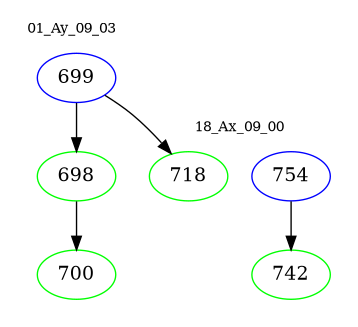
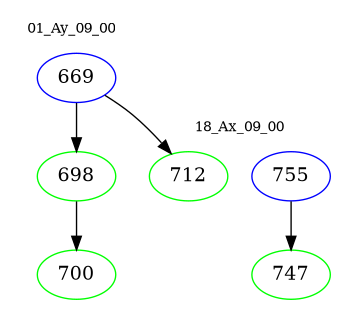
(72, 29) -> (72, 29)
(77, 78) -> (77, 78)
(189, 176) -> (189, 176)
(291, 176) -> (291, 176)
(291, 275) -> (291, 275)
